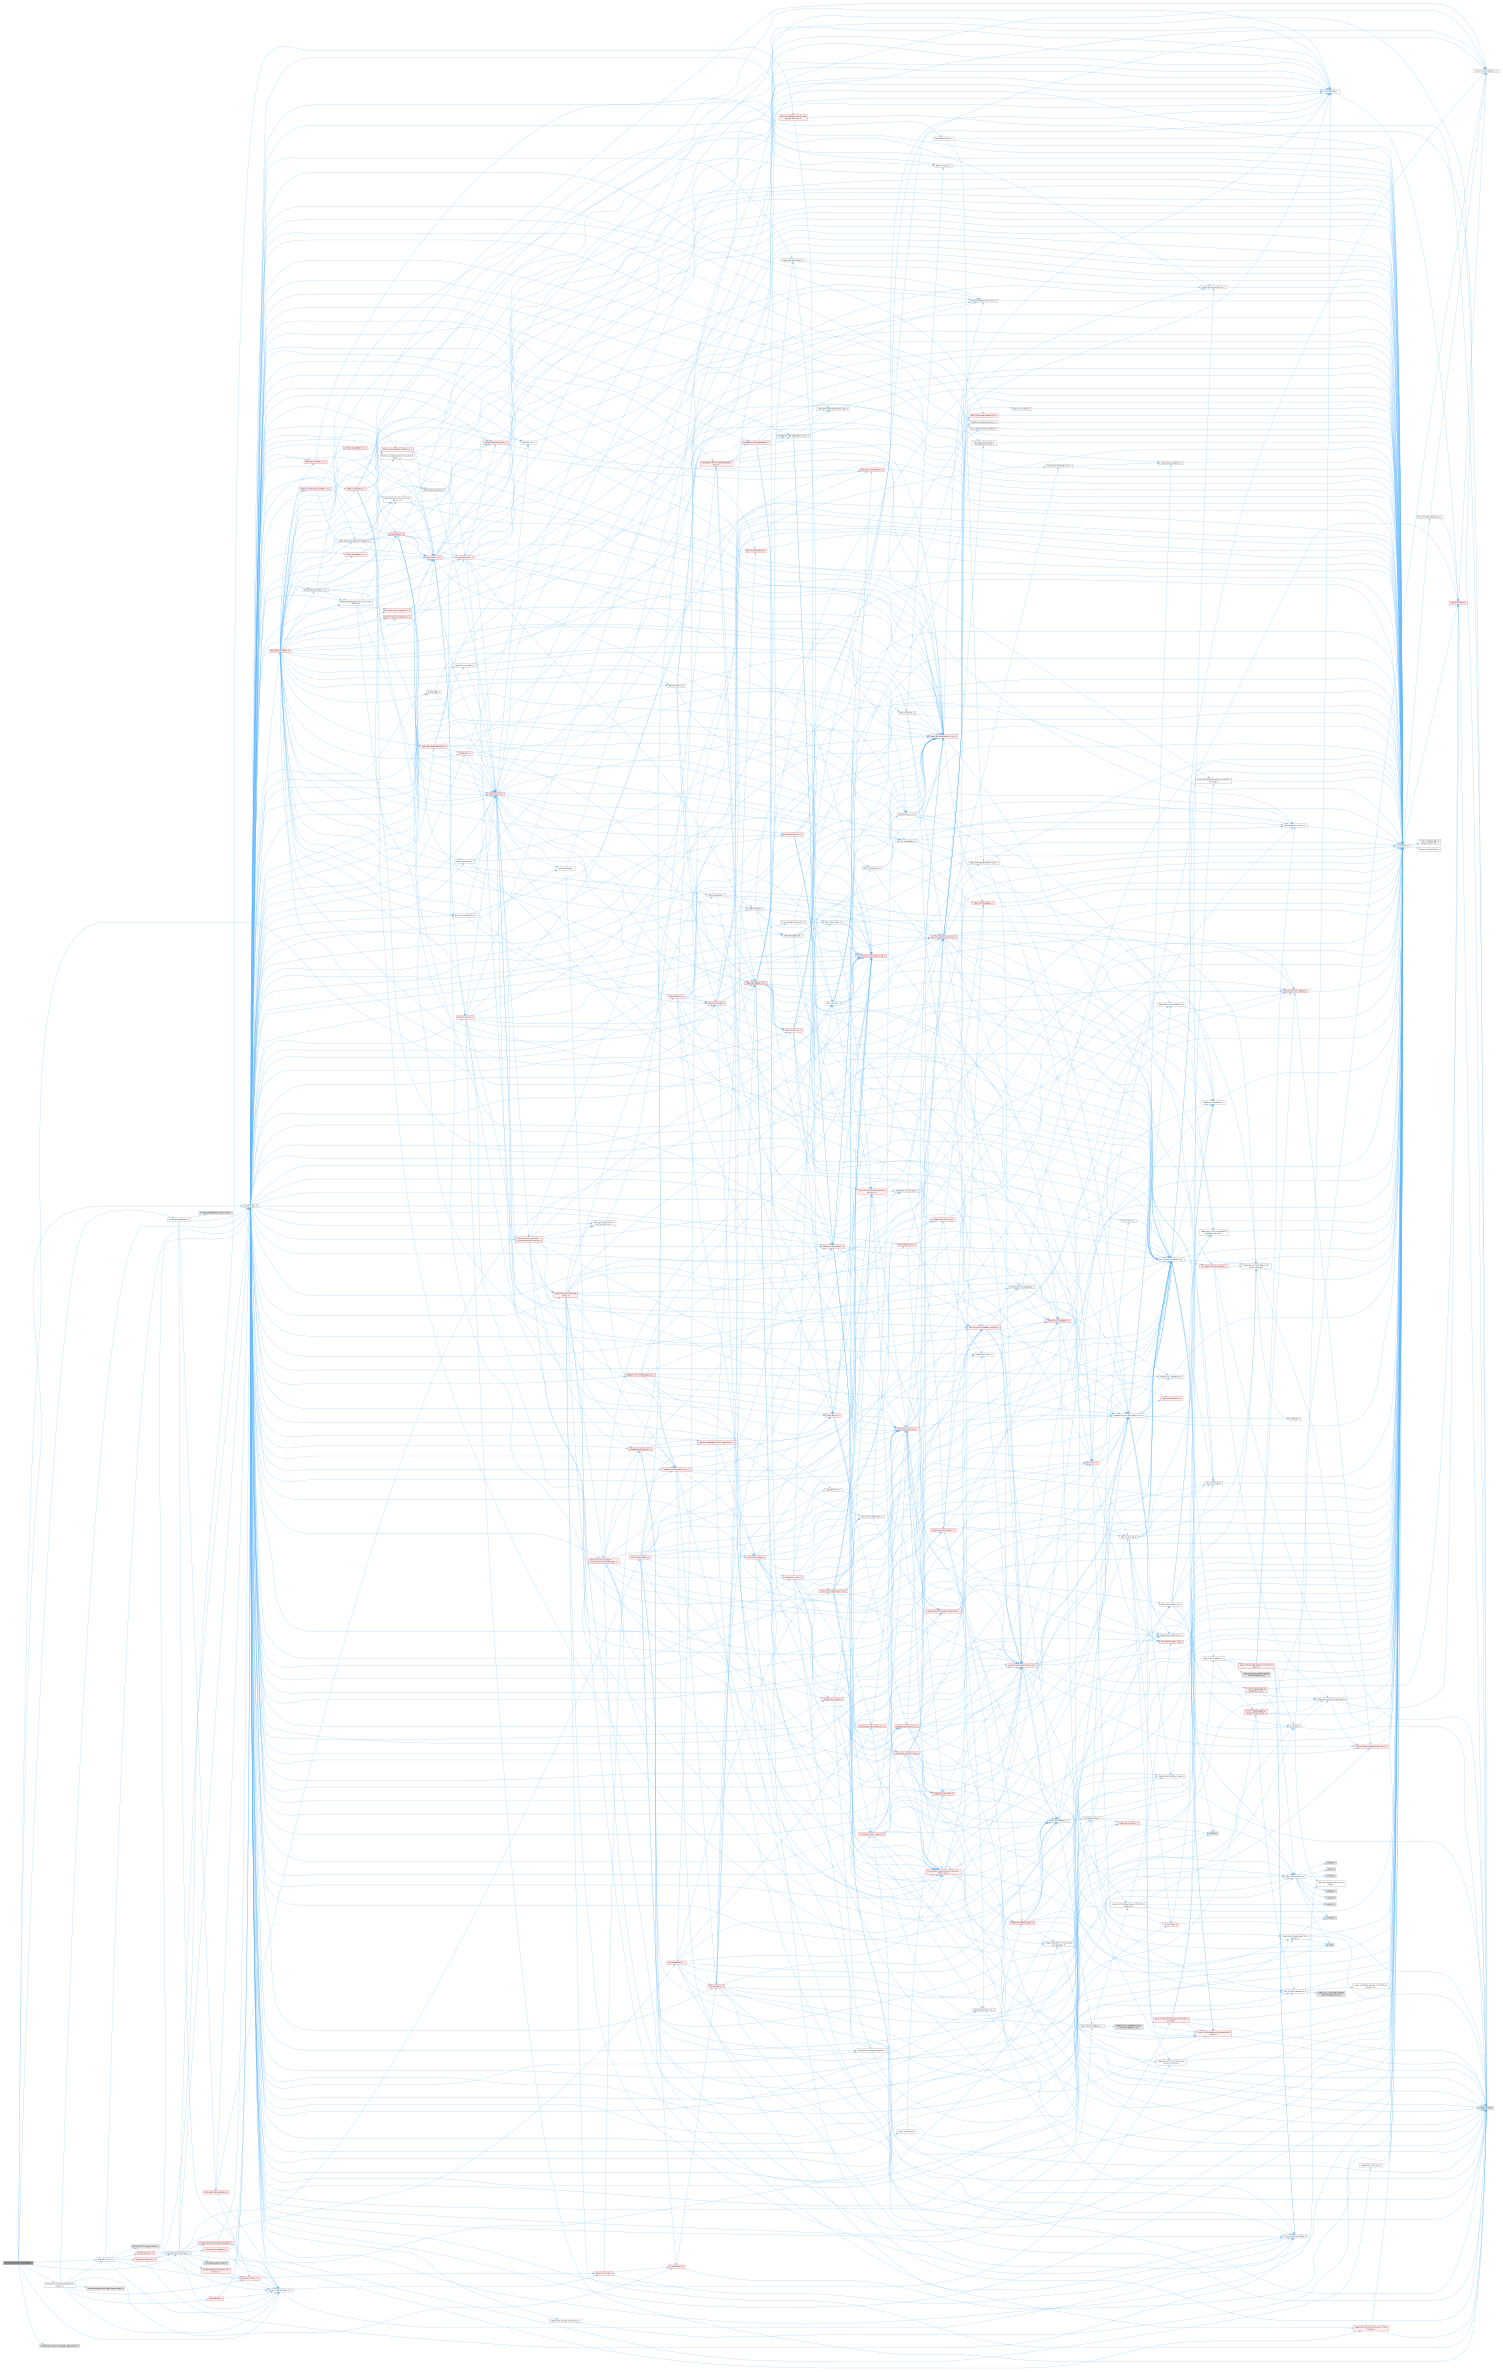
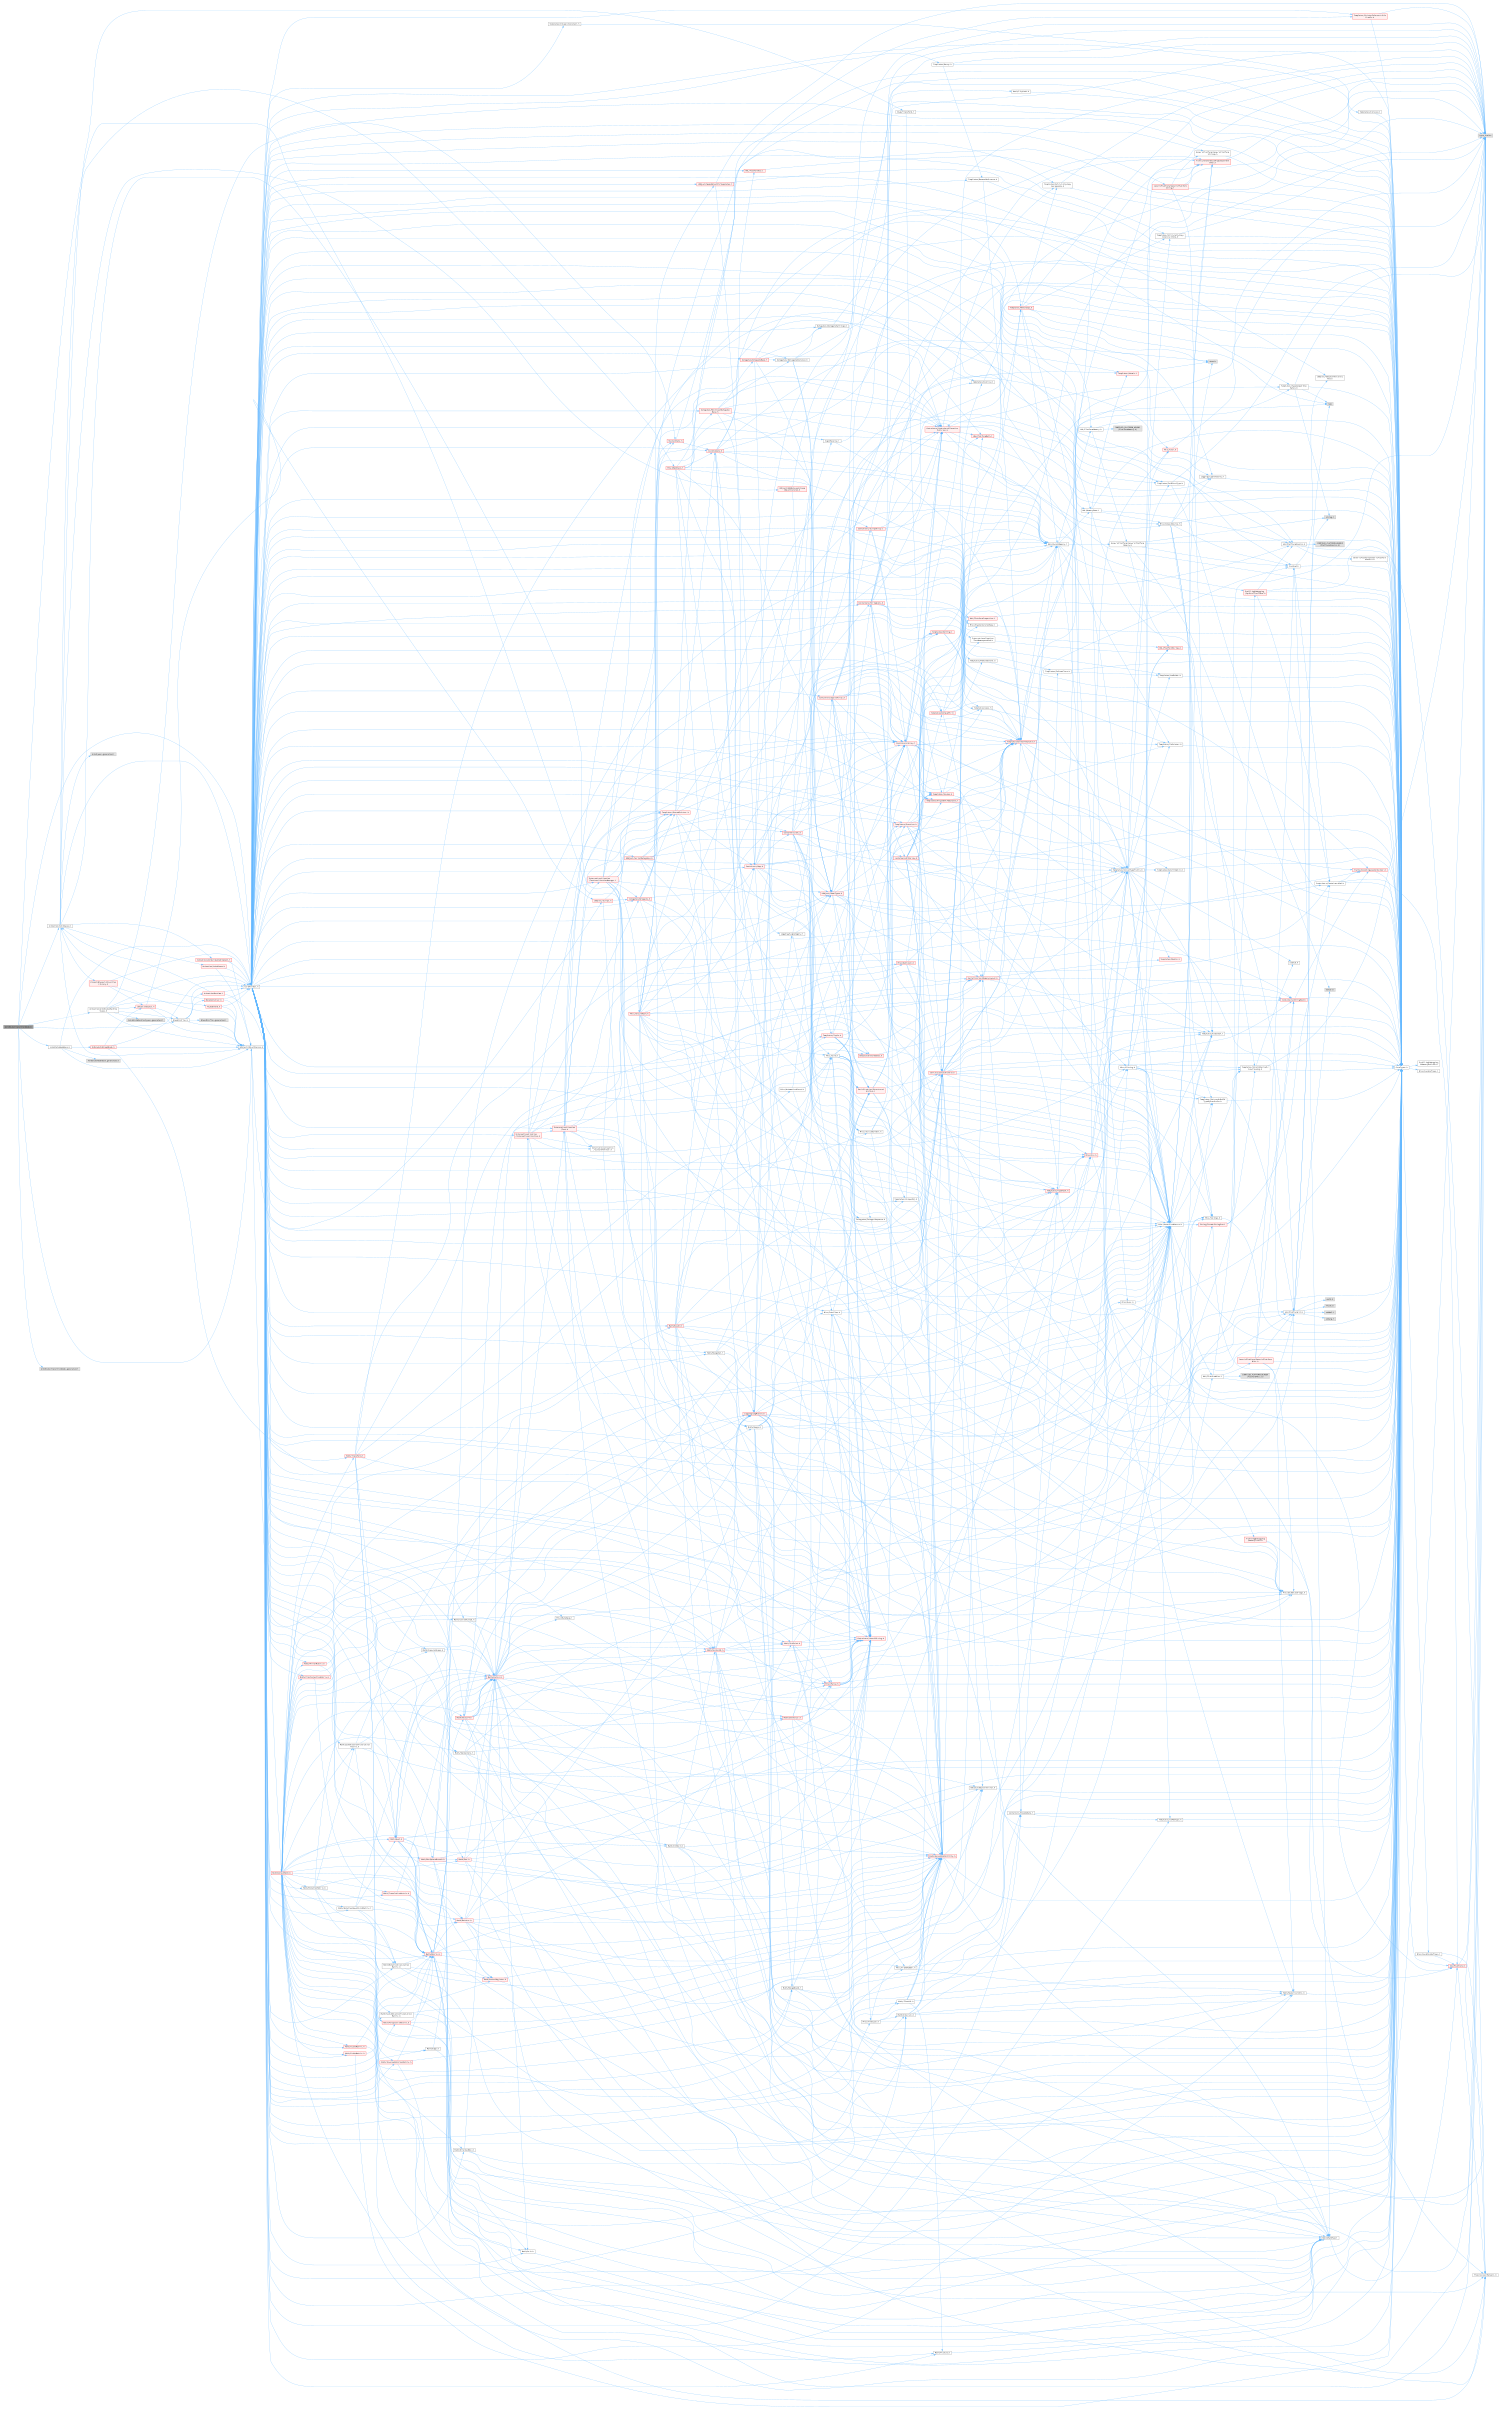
(1331, 1898) -> none
(176, 2272) -> (167, 1012)
